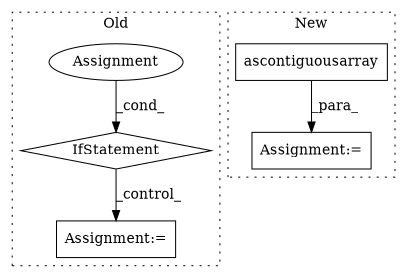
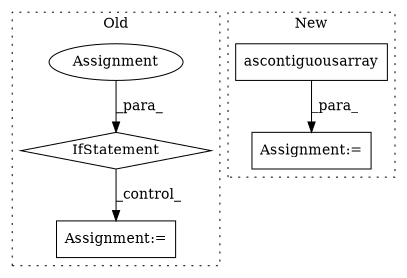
(140, 106) -> (139, 106)
